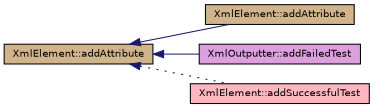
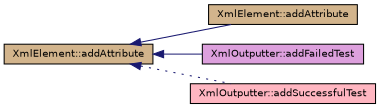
(280, 94) -> (283, 94)
